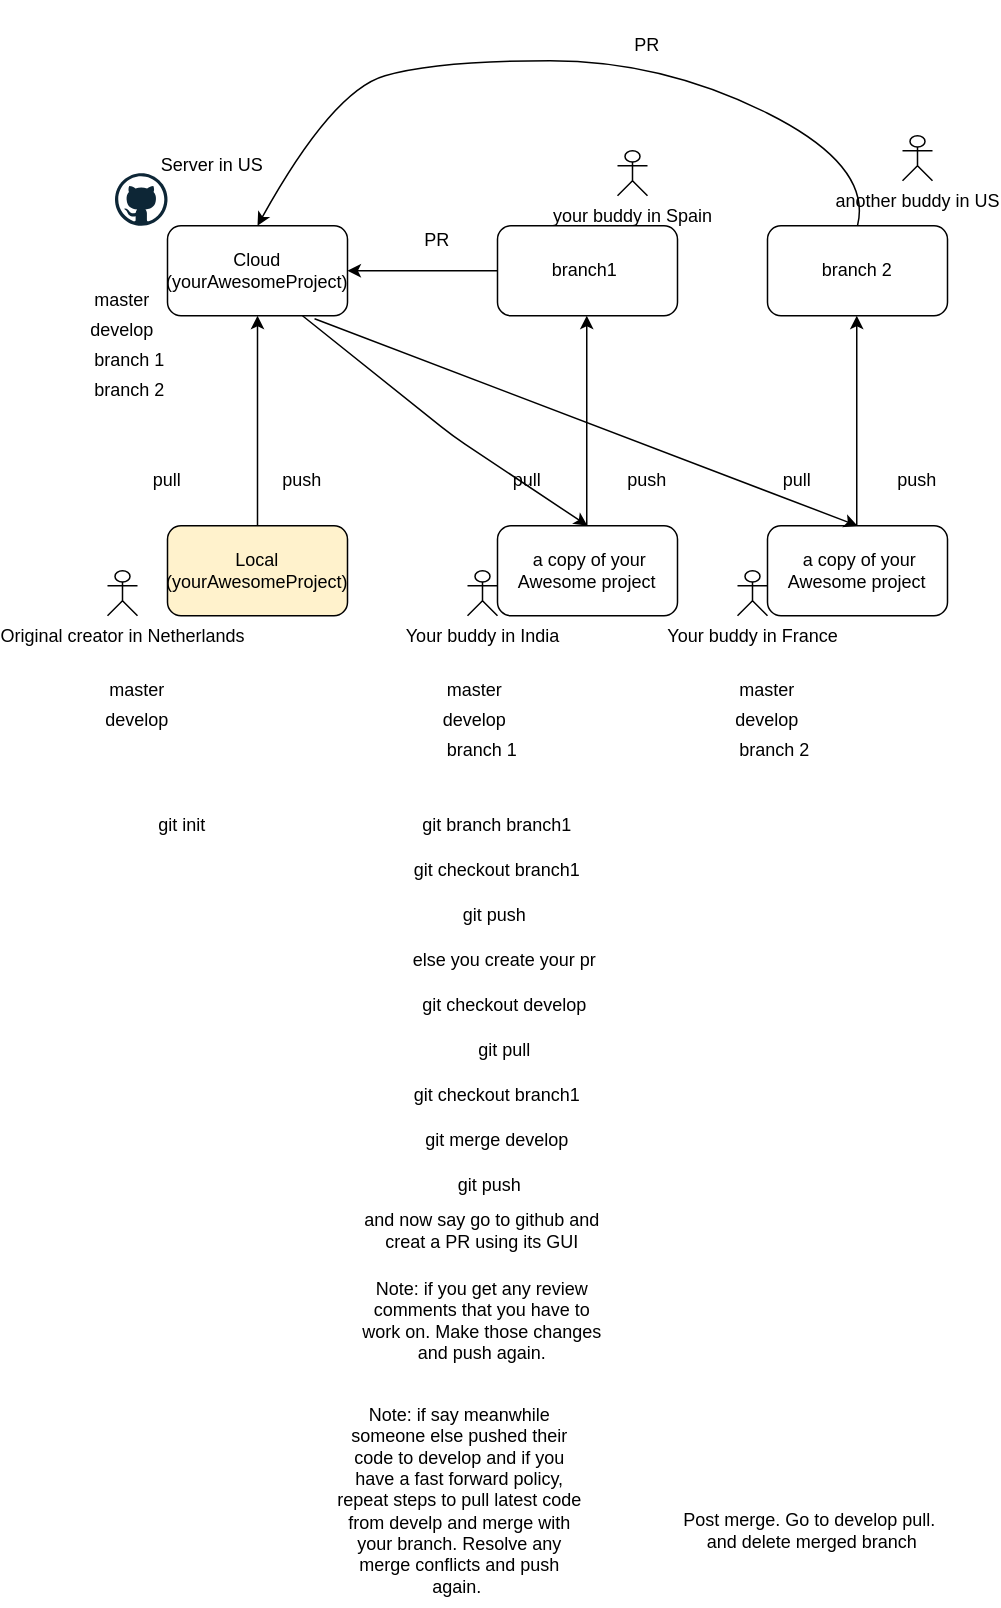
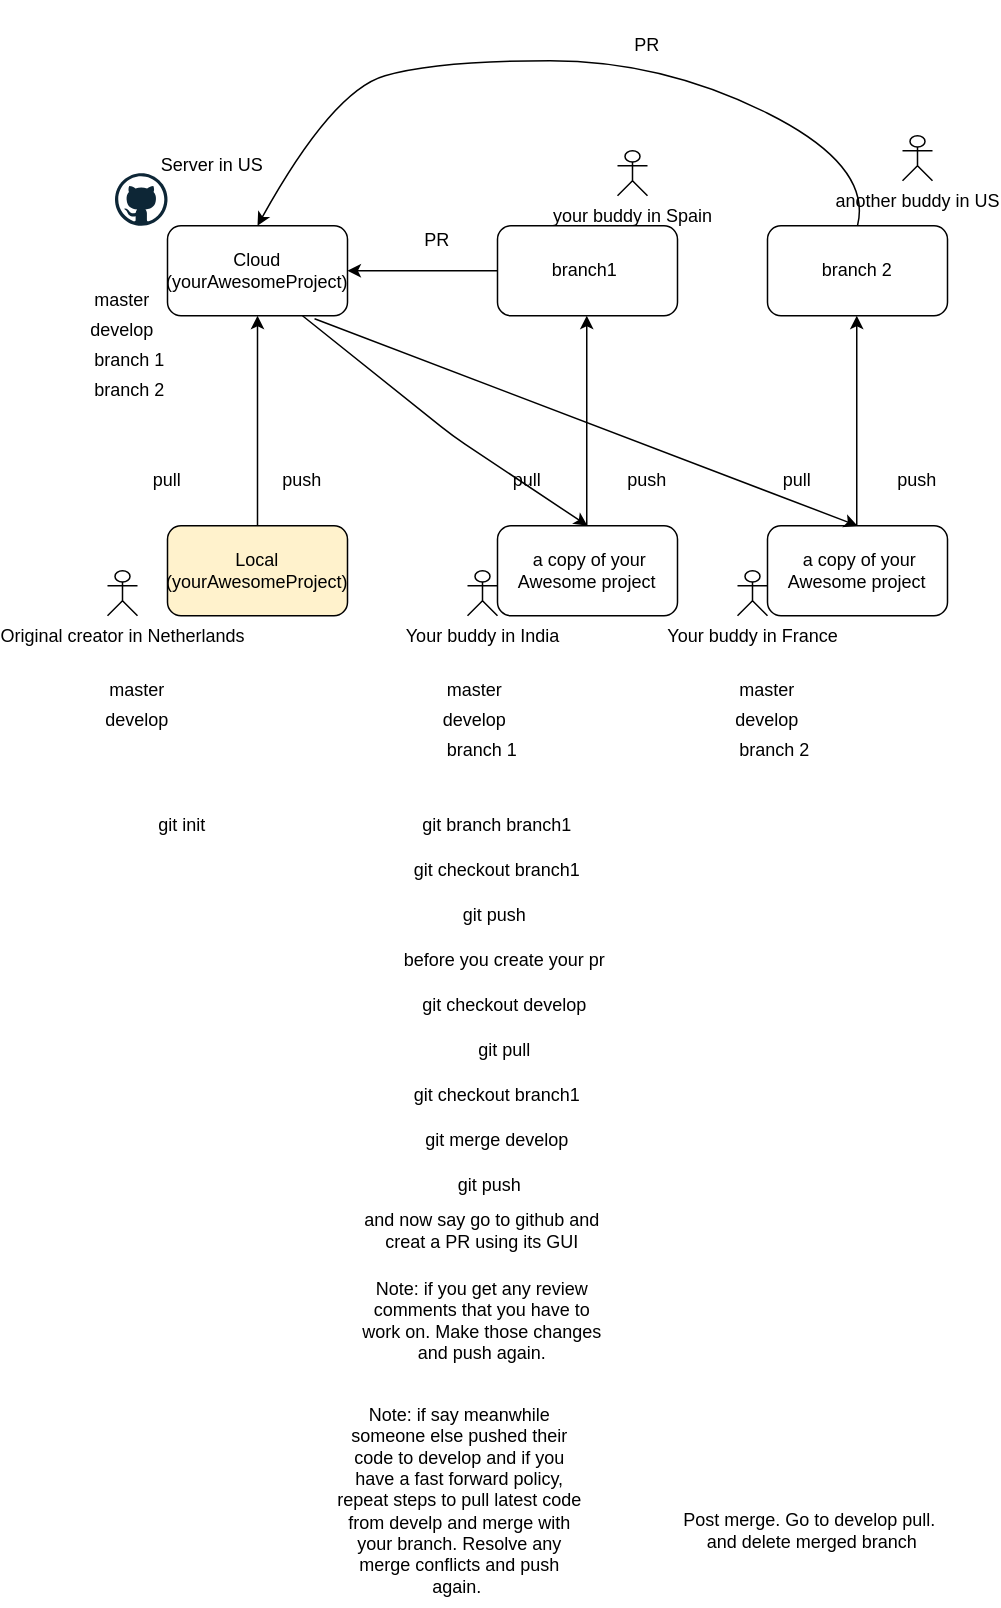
(505, 961) -> (505, 961)
